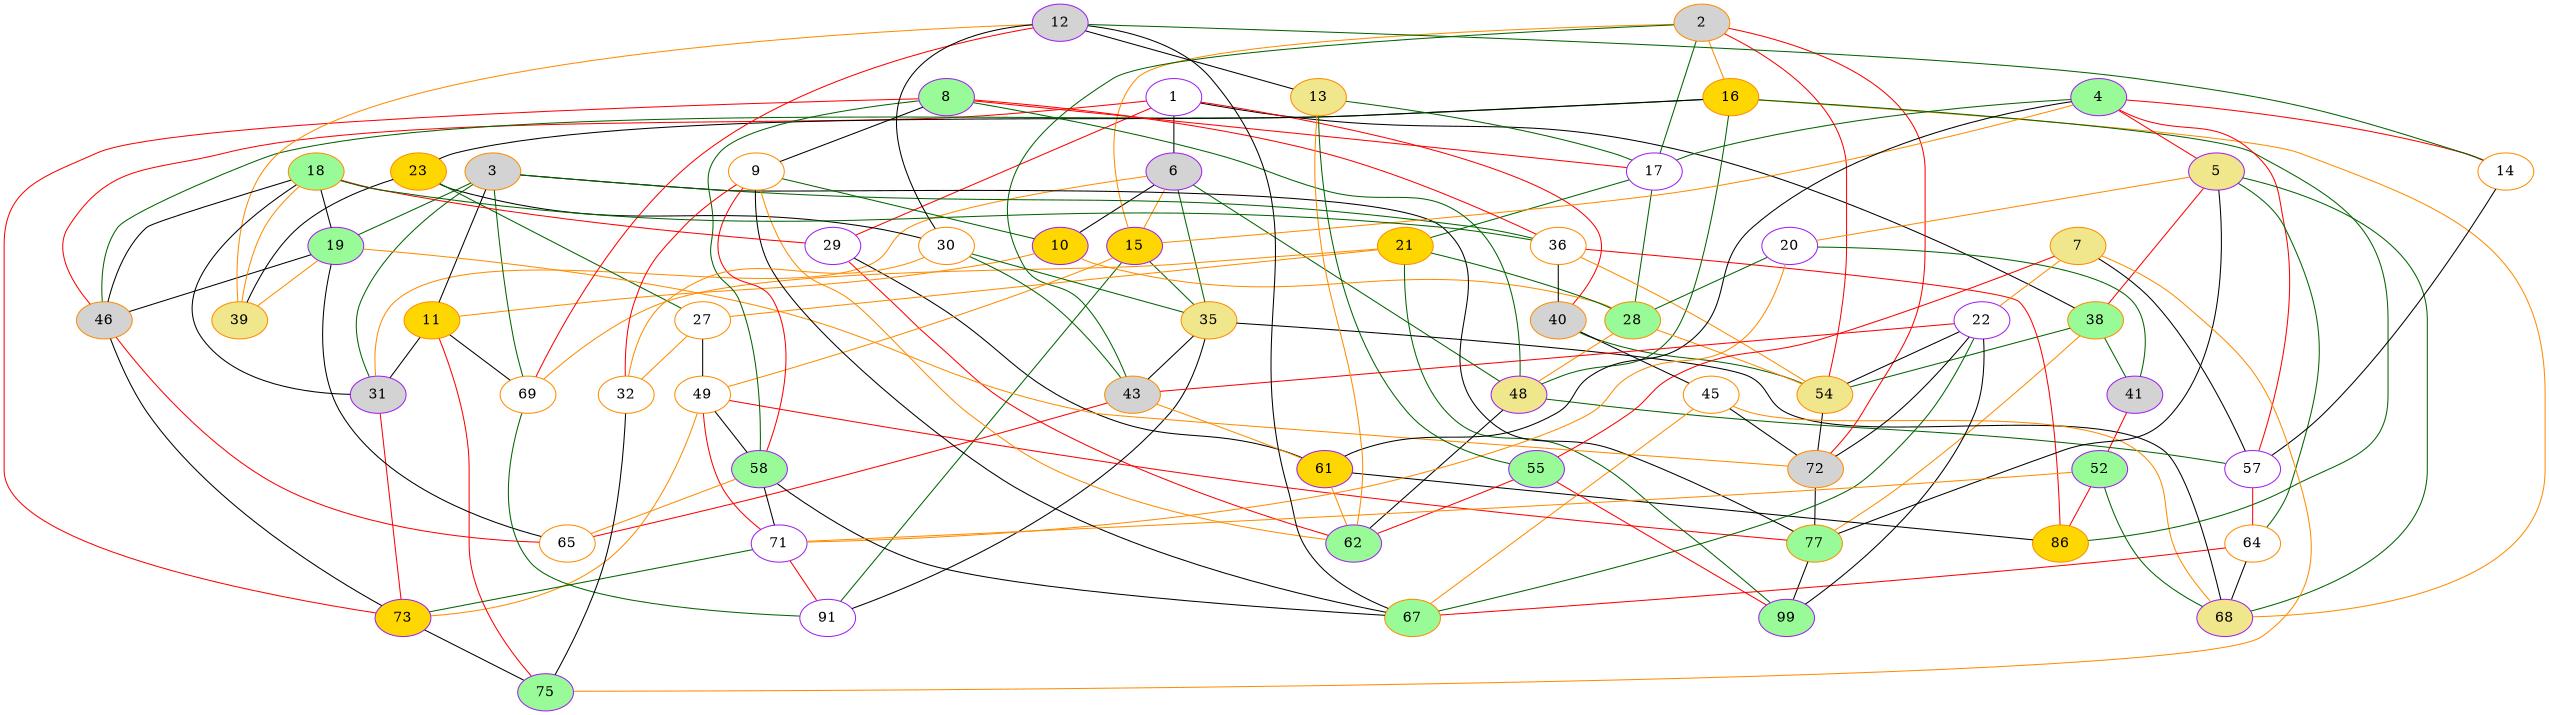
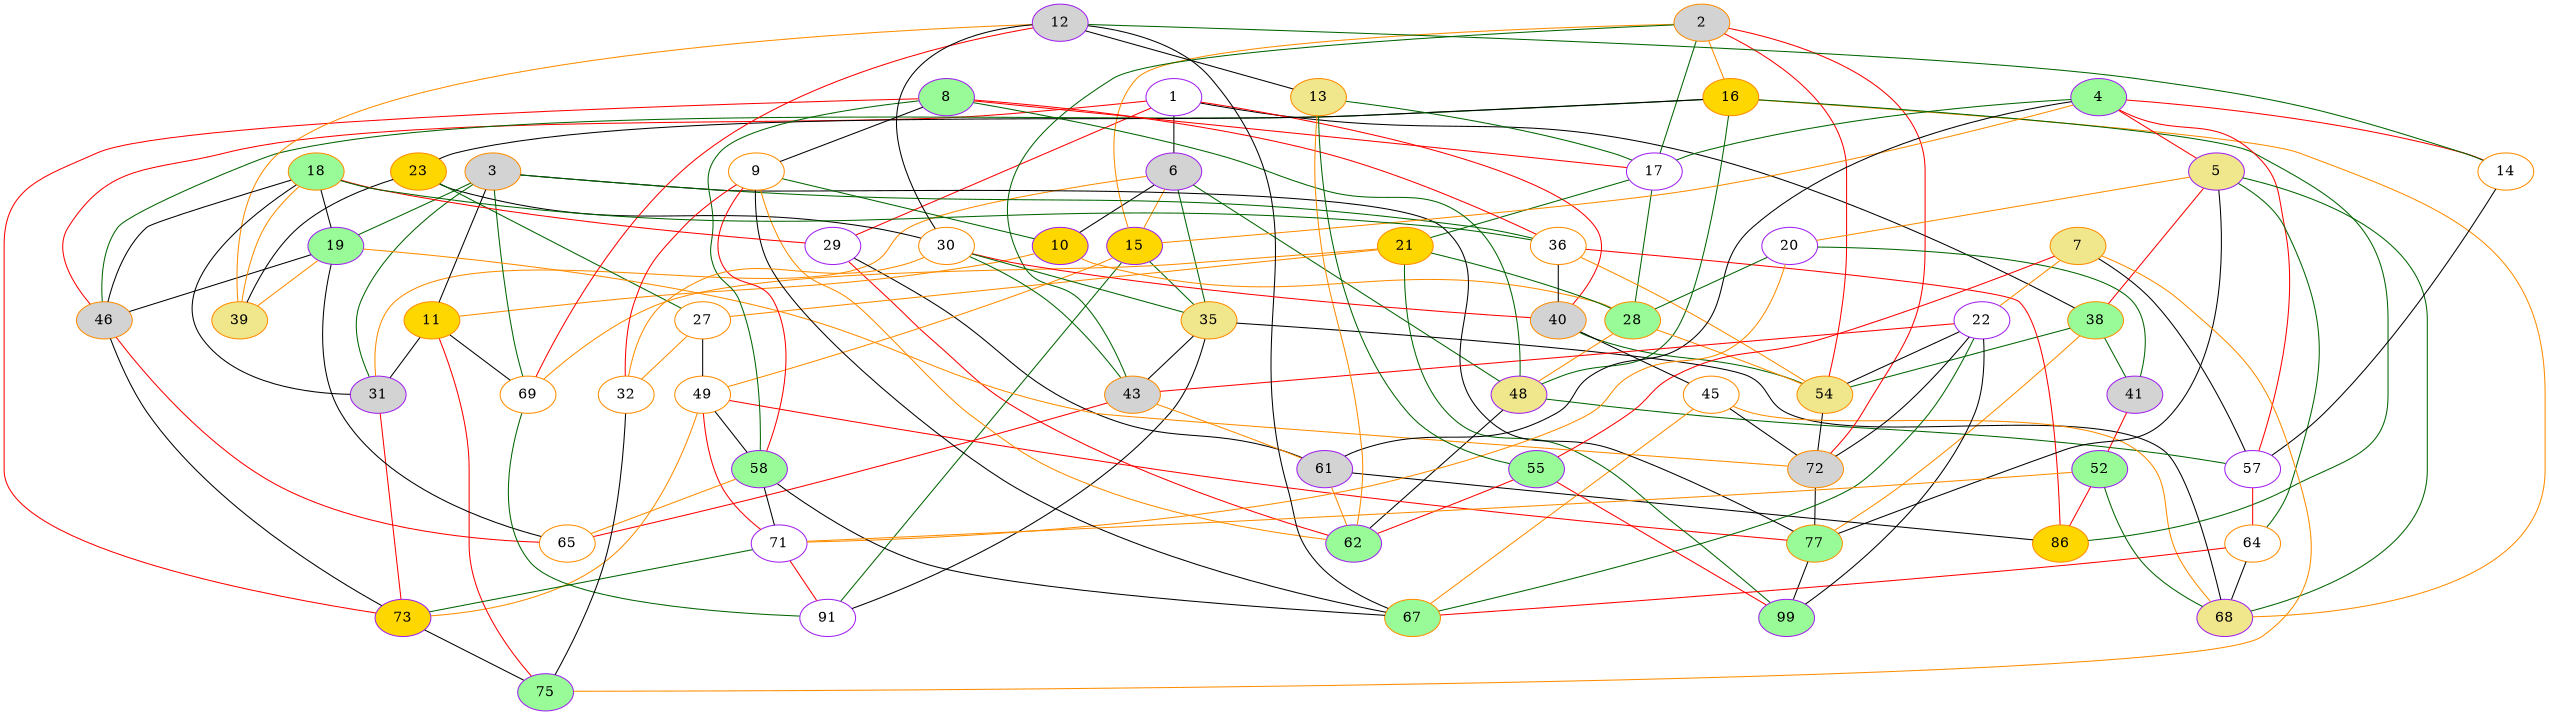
none -> (1250, 294)
(1325, 469) -> (1325, 469)
